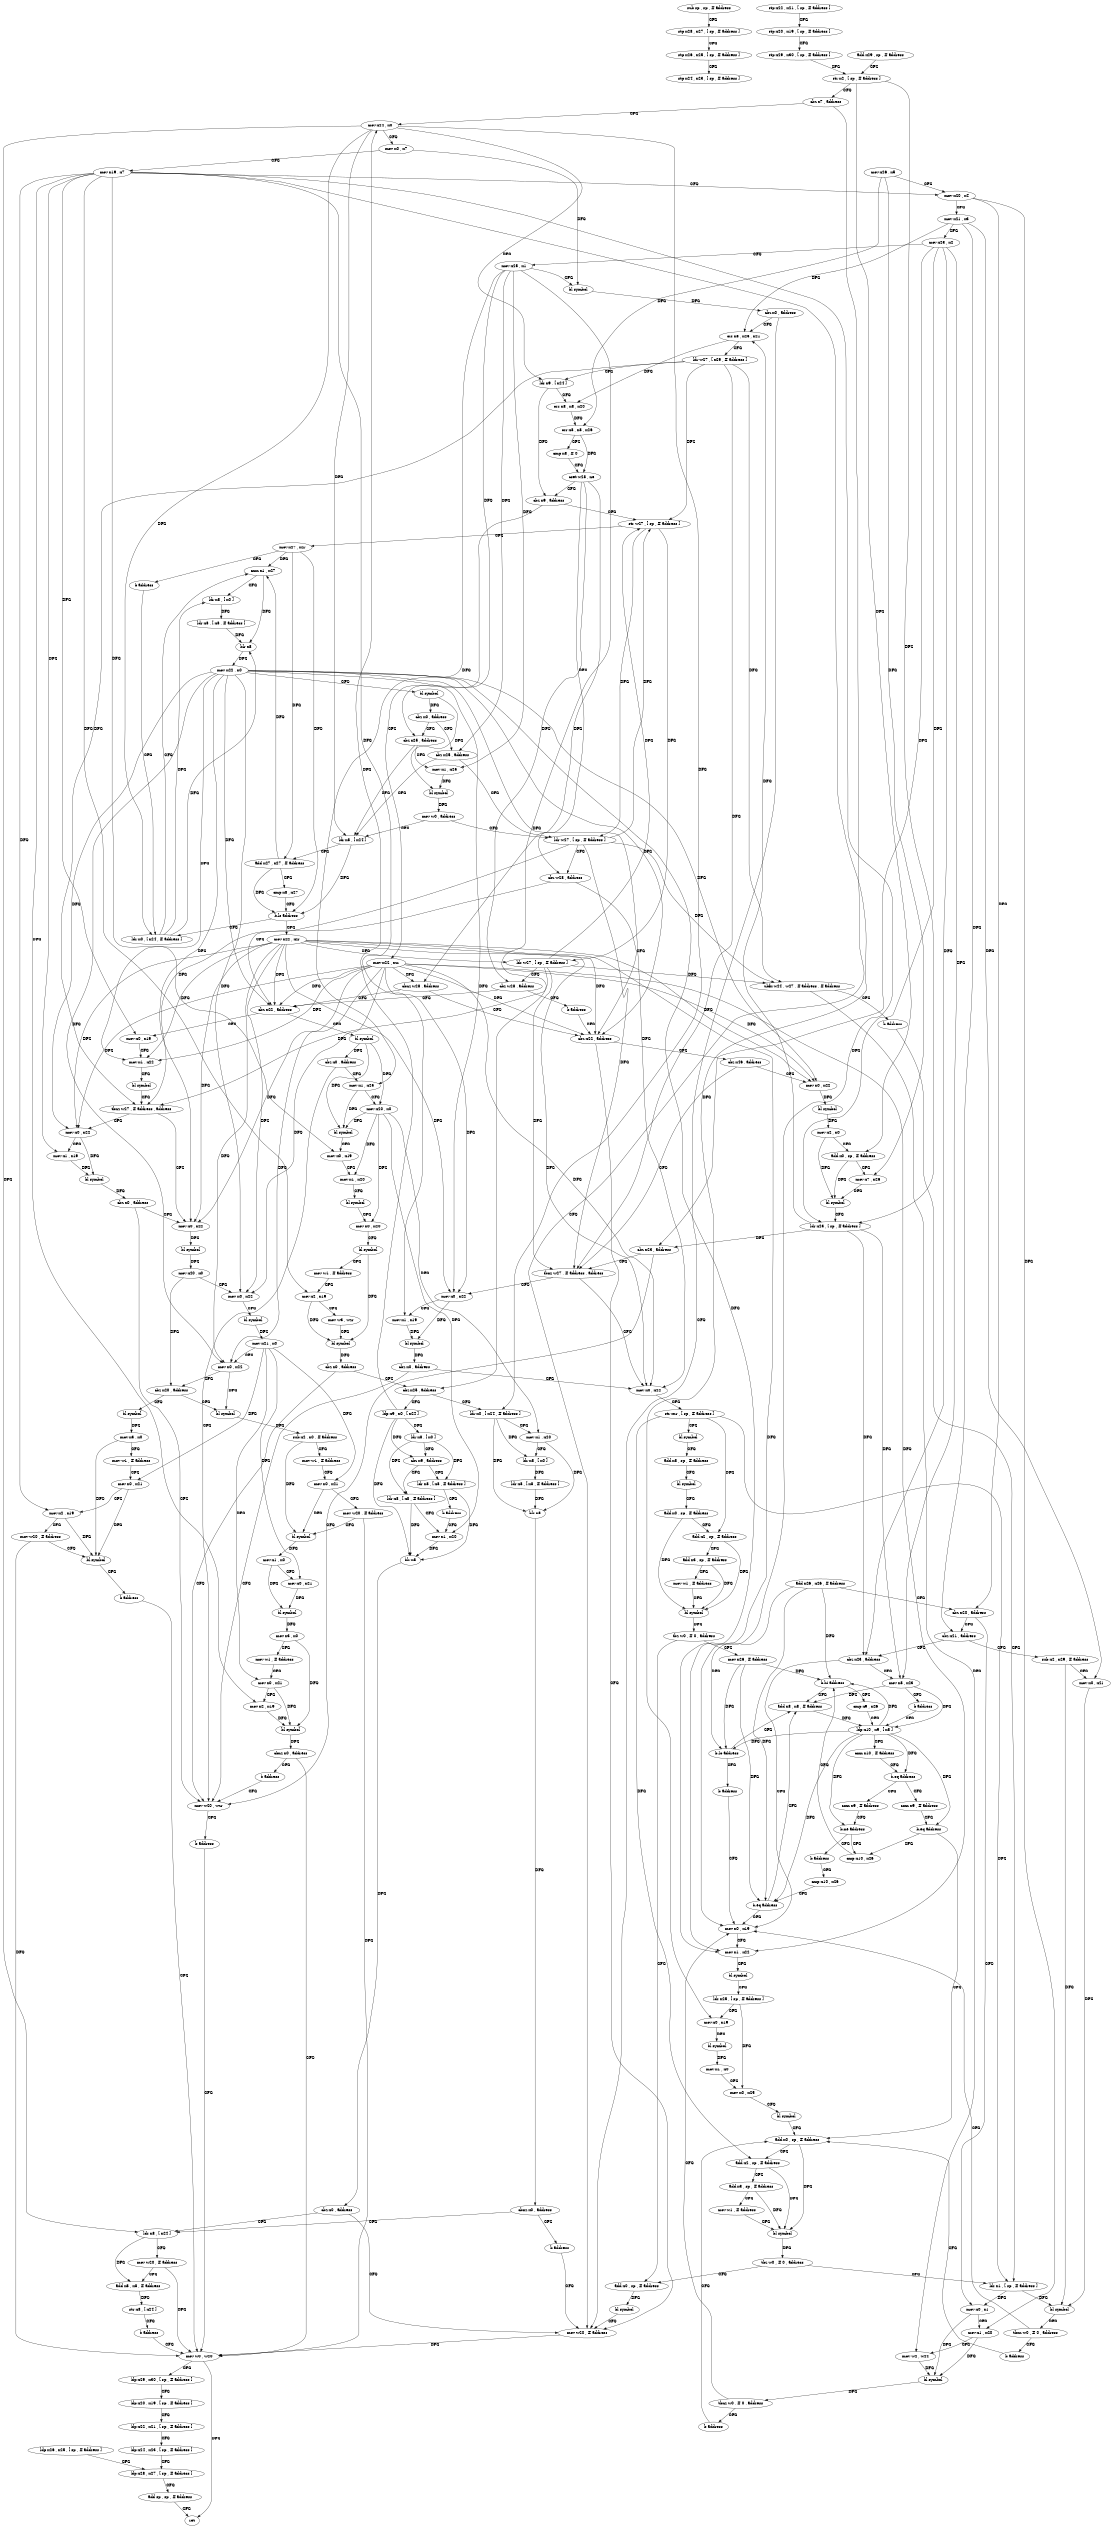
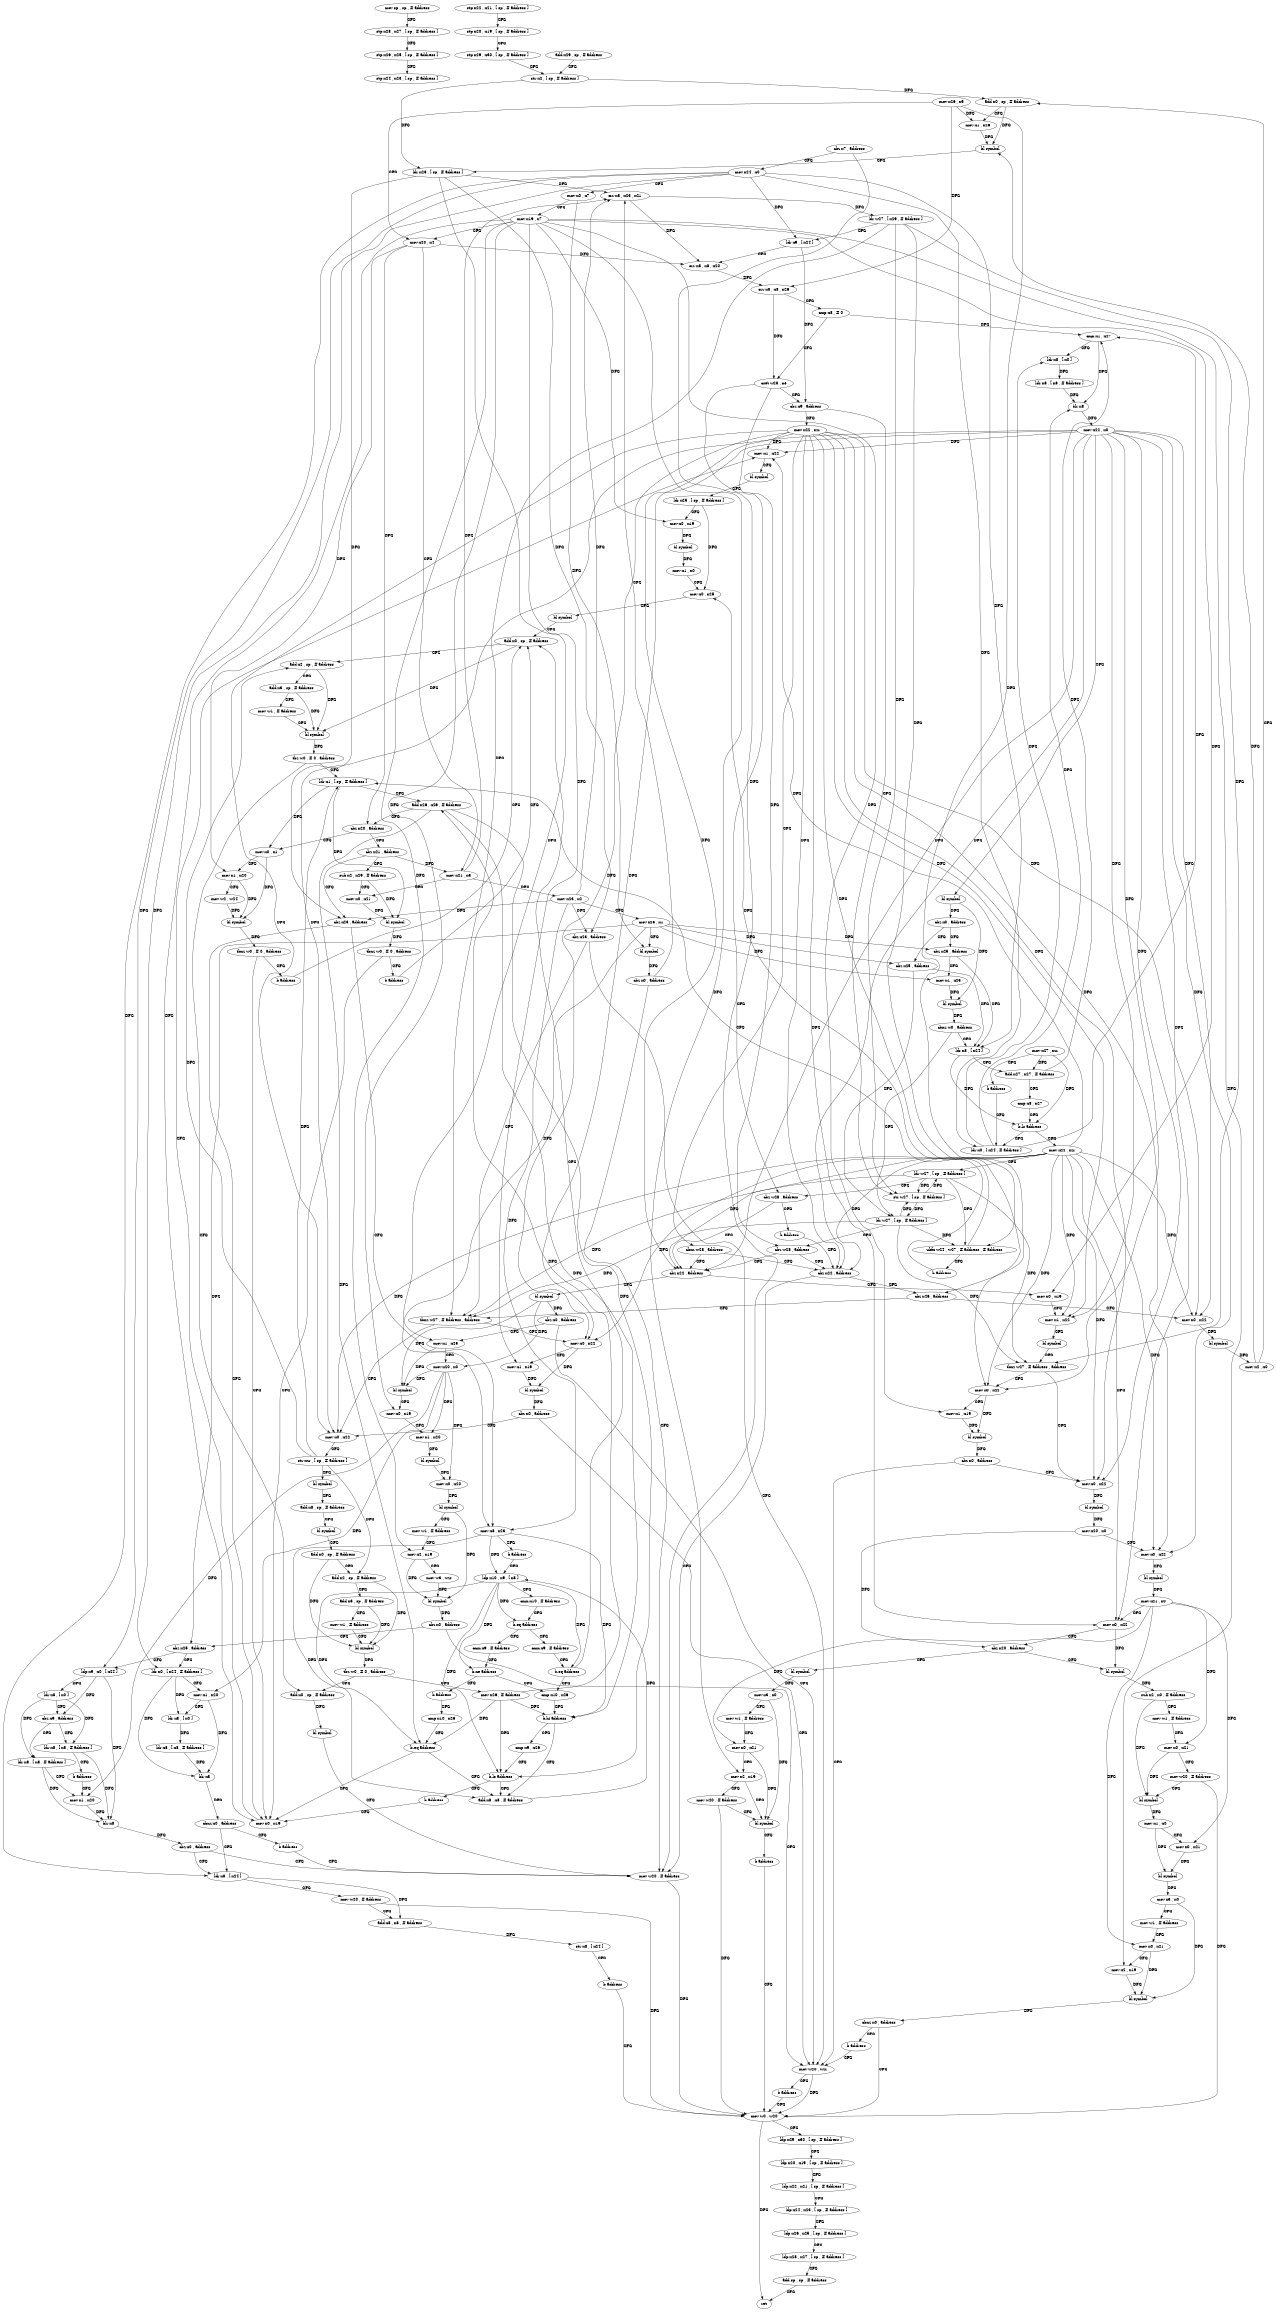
(709, 8) -> (407, 8)
(842, 90) -> none
(954, 231) -> (525, 887)
none -> (554, 254)
(738, 348) -> (860, 208)
(468, 536) -> none
(278, 558) -> (963, 325)
none -> (985, 744)
(571, 751) -> none
(934, 765) -> (596, 544)
(768, 782) -> (563, 184)
(365, 786) -> (174, 742)
none -> (388, 793)
(439, 817) -> (955, 1028)
(254, 890) -> none
(973, 928) -> (420, 864)
(868, 1180) -> (978, 126)
none -> (560, 1276)
(947, 1655) -> (771, 974)
(883, 1697) -> (600, 1595)
(870, 1717) -> (515, 1761)
none -> (804, 2099)
(161, 2461) -> (816, 2221)
